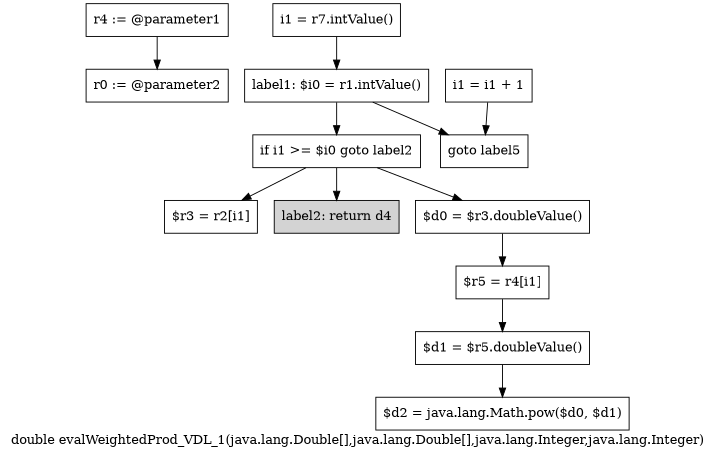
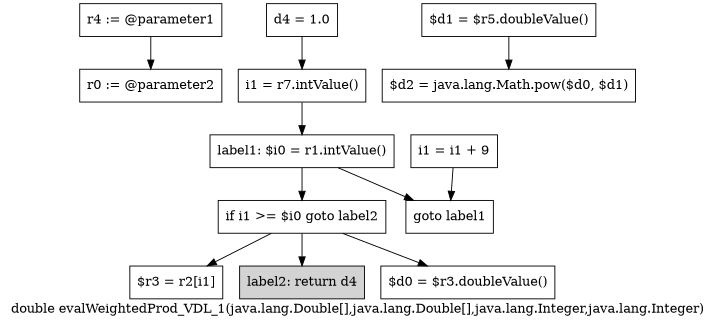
none -> (302, 20)
(489, 86) -> (454, 151)
(484, 151) -> (450, 217)
(502, 282) -> none
